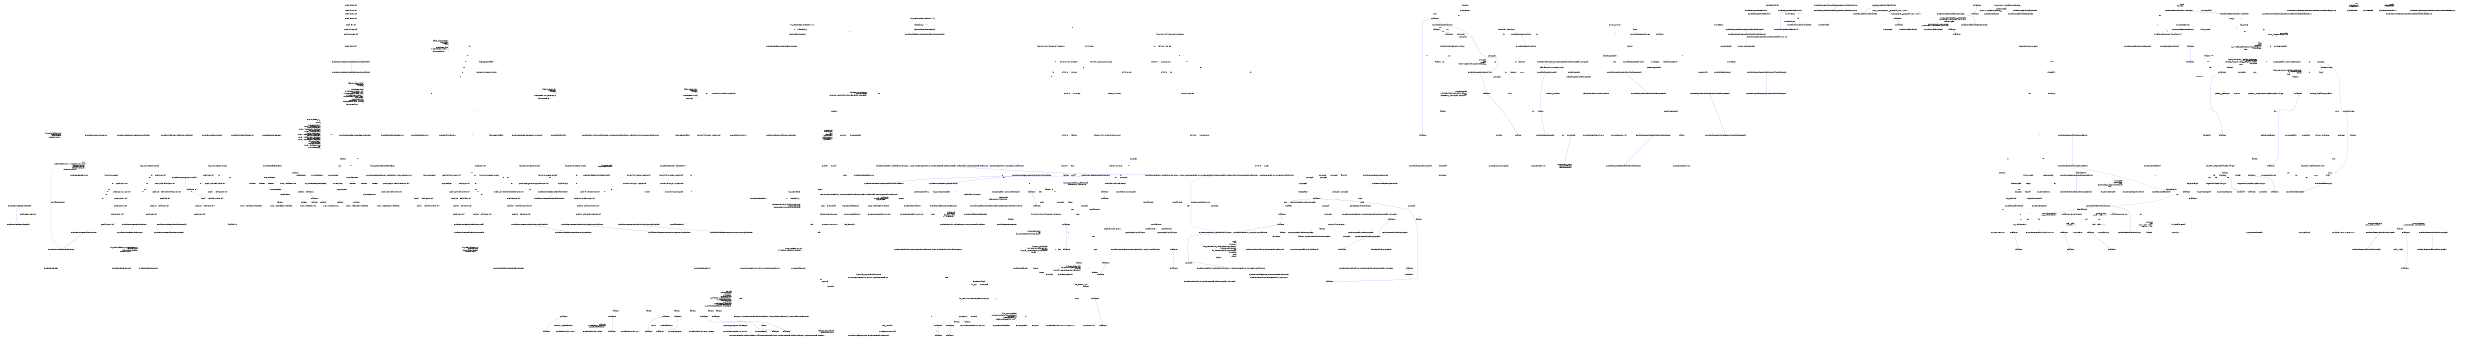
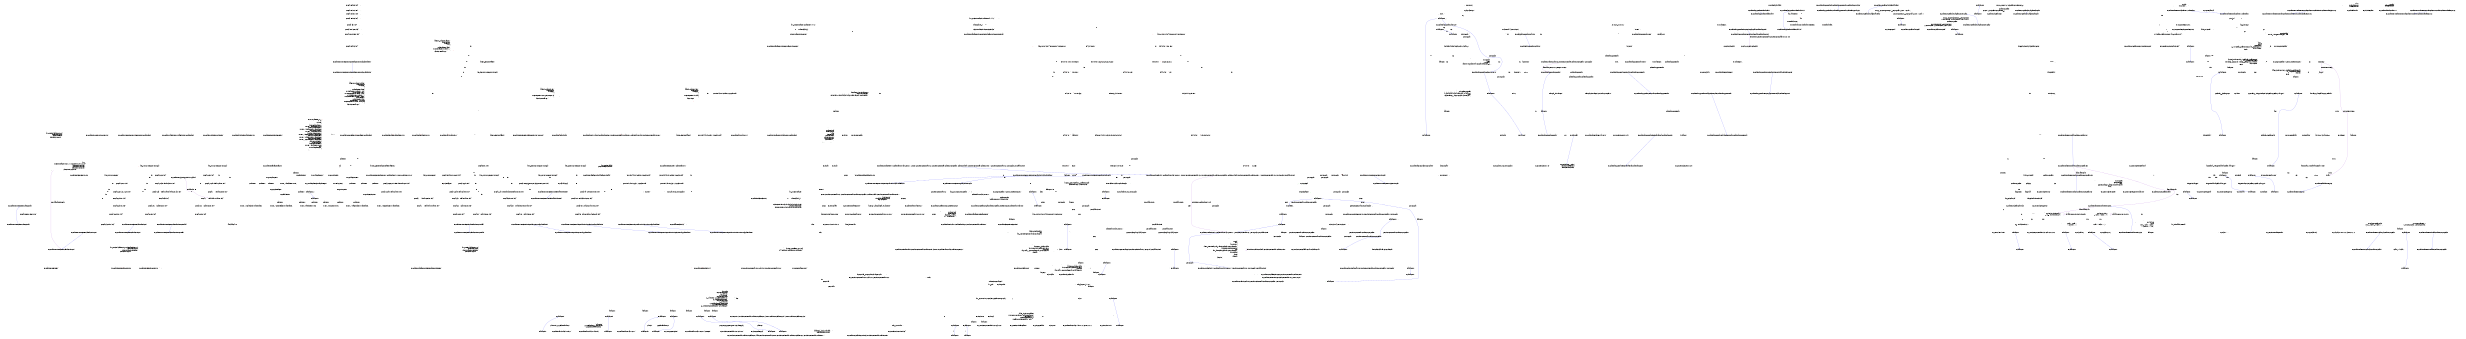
(2028, 46) -> (2029, 46)
